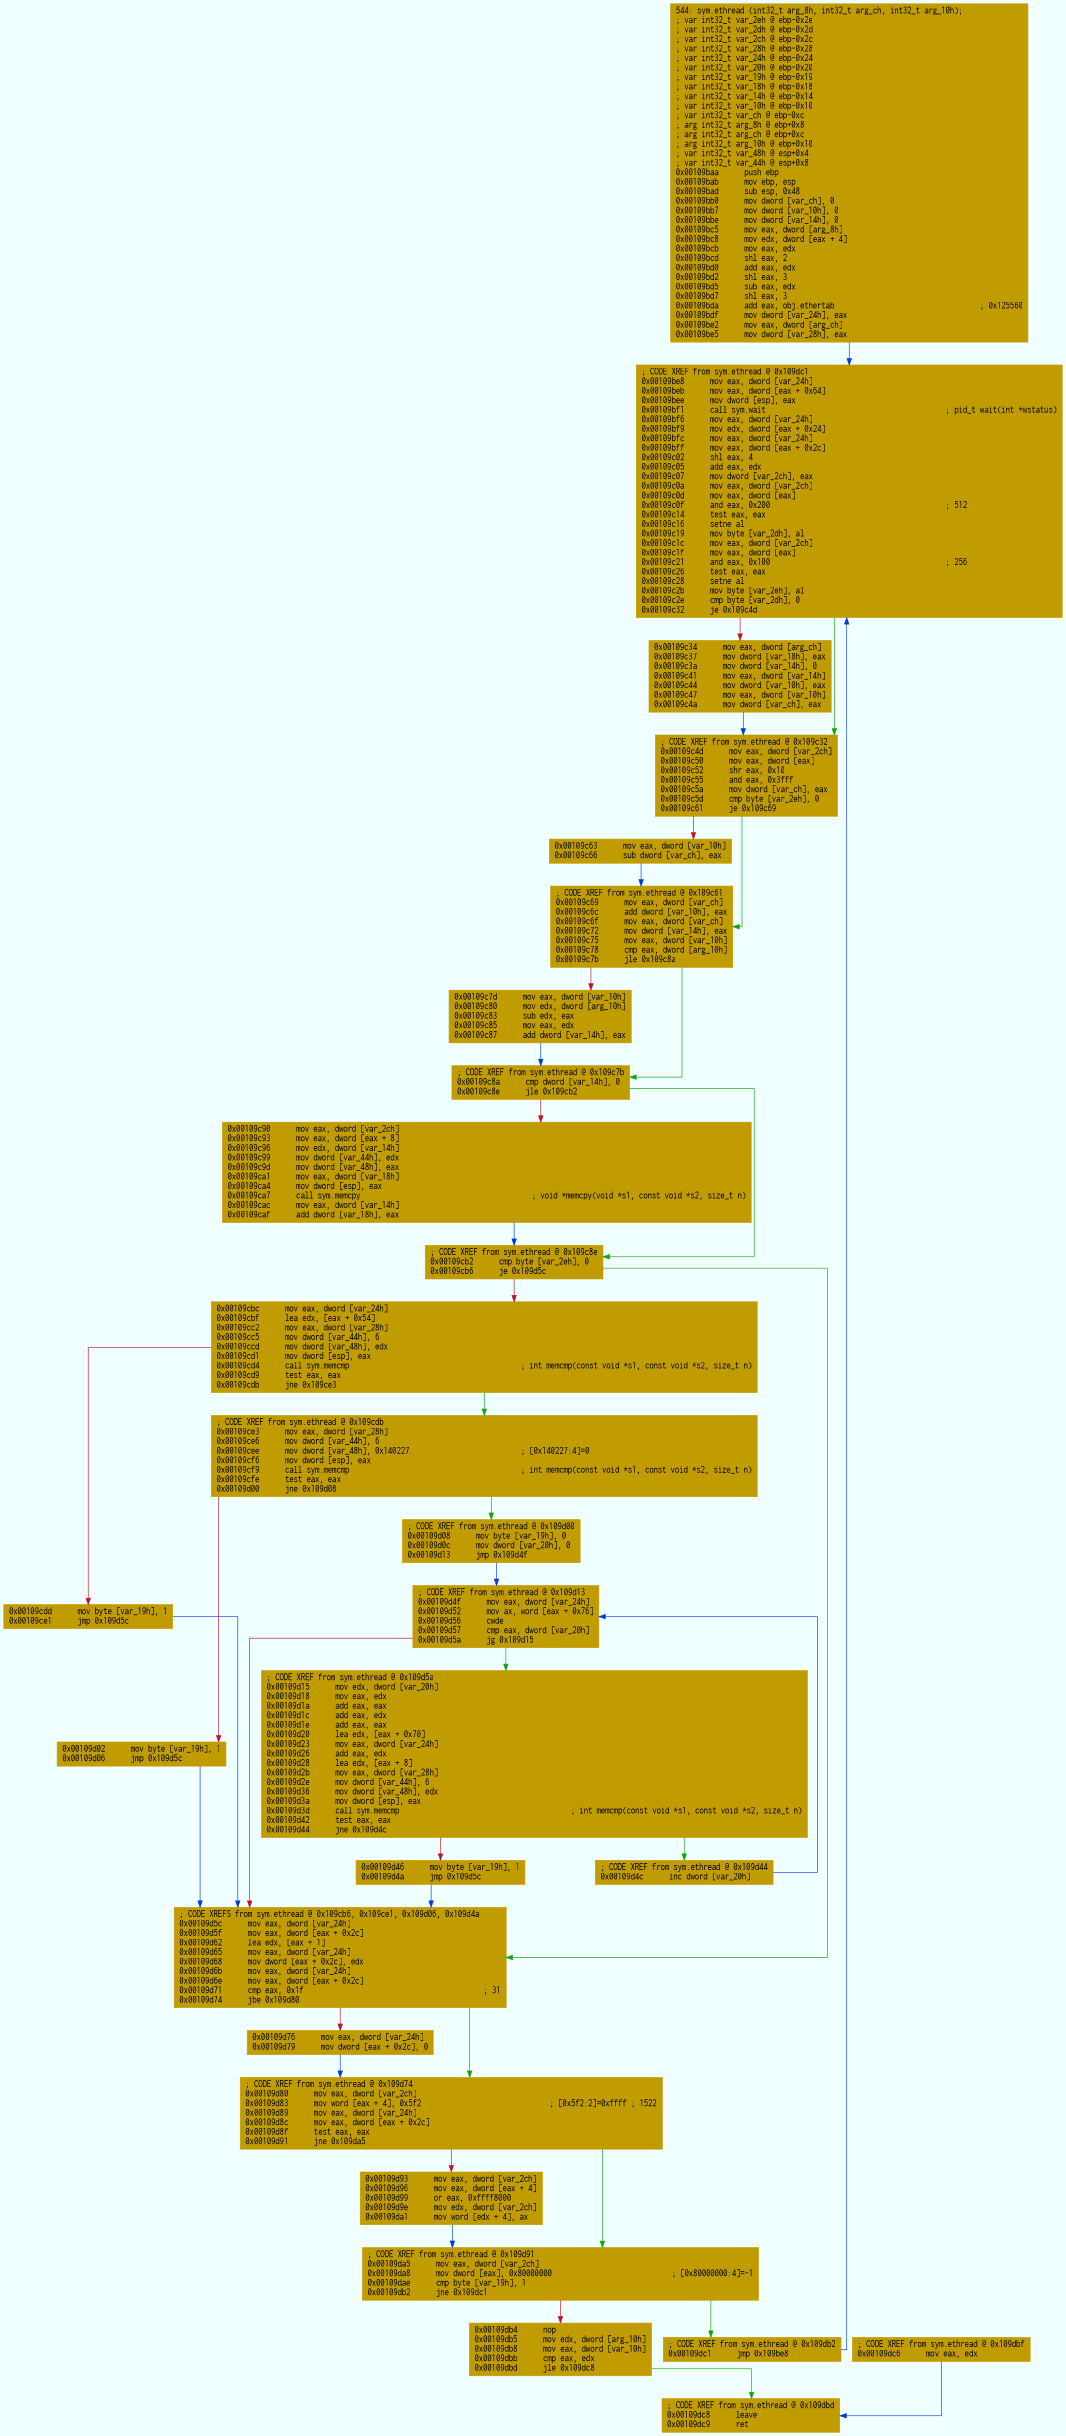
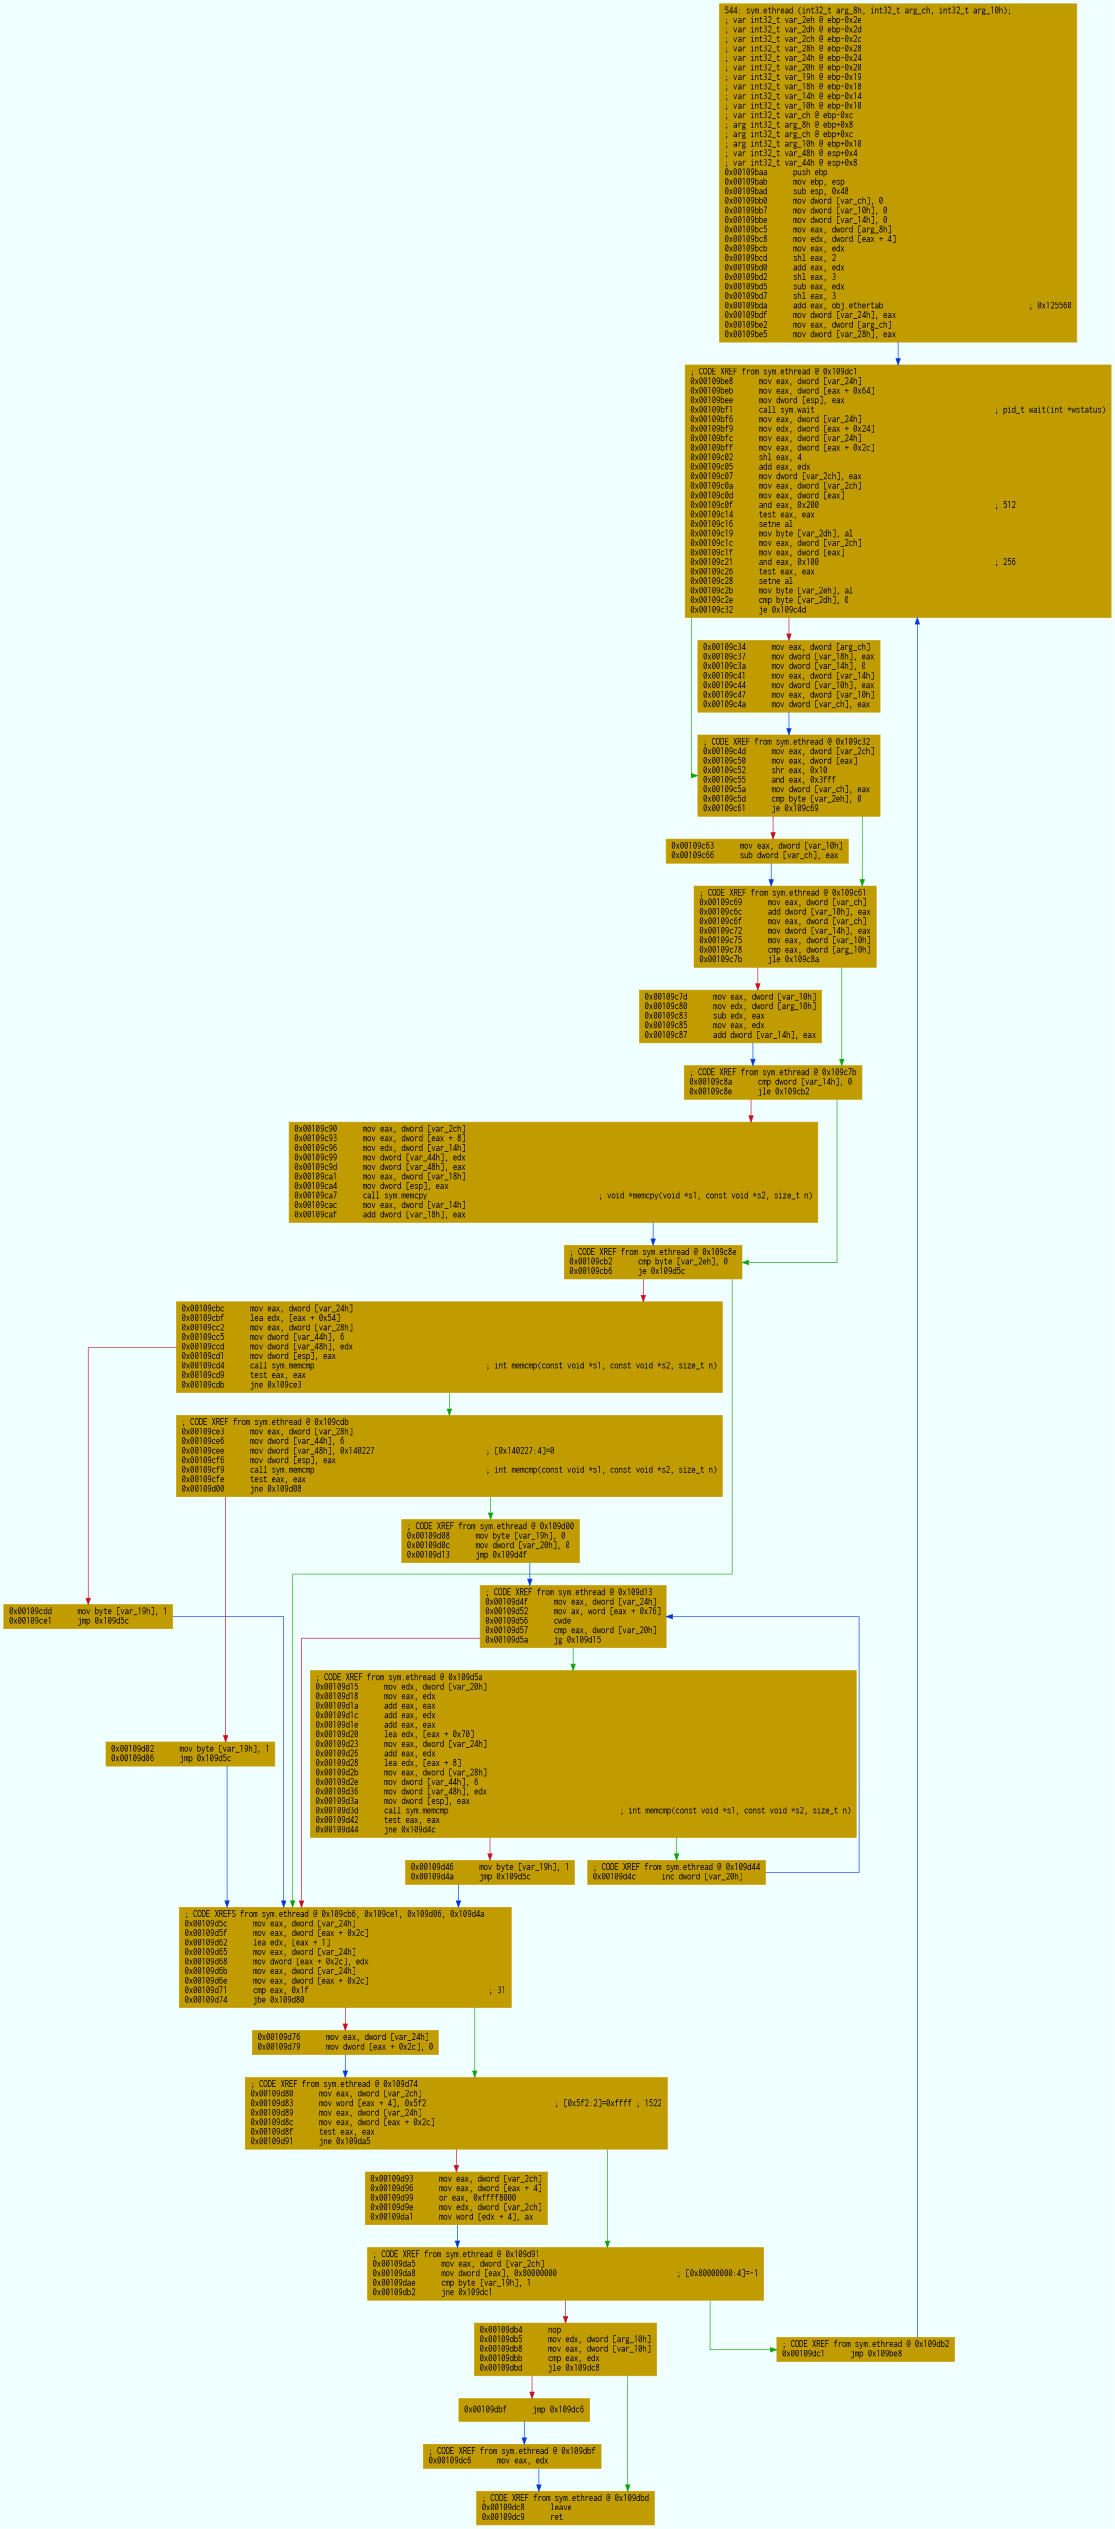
none -> (524, 2410)
